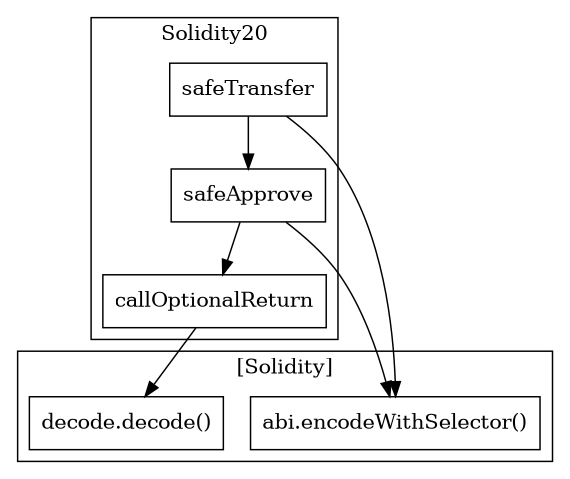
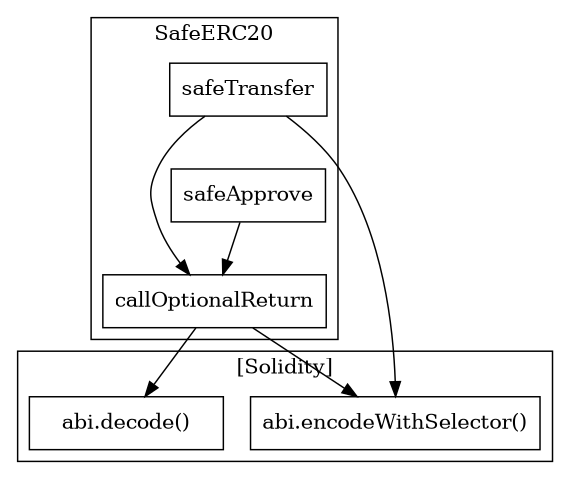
(215, 35) -> (215, 35)
(248, 135) -> (152, 183)
(351, 293) -> (303, 361)
(126, 423) -> (126, 423)
